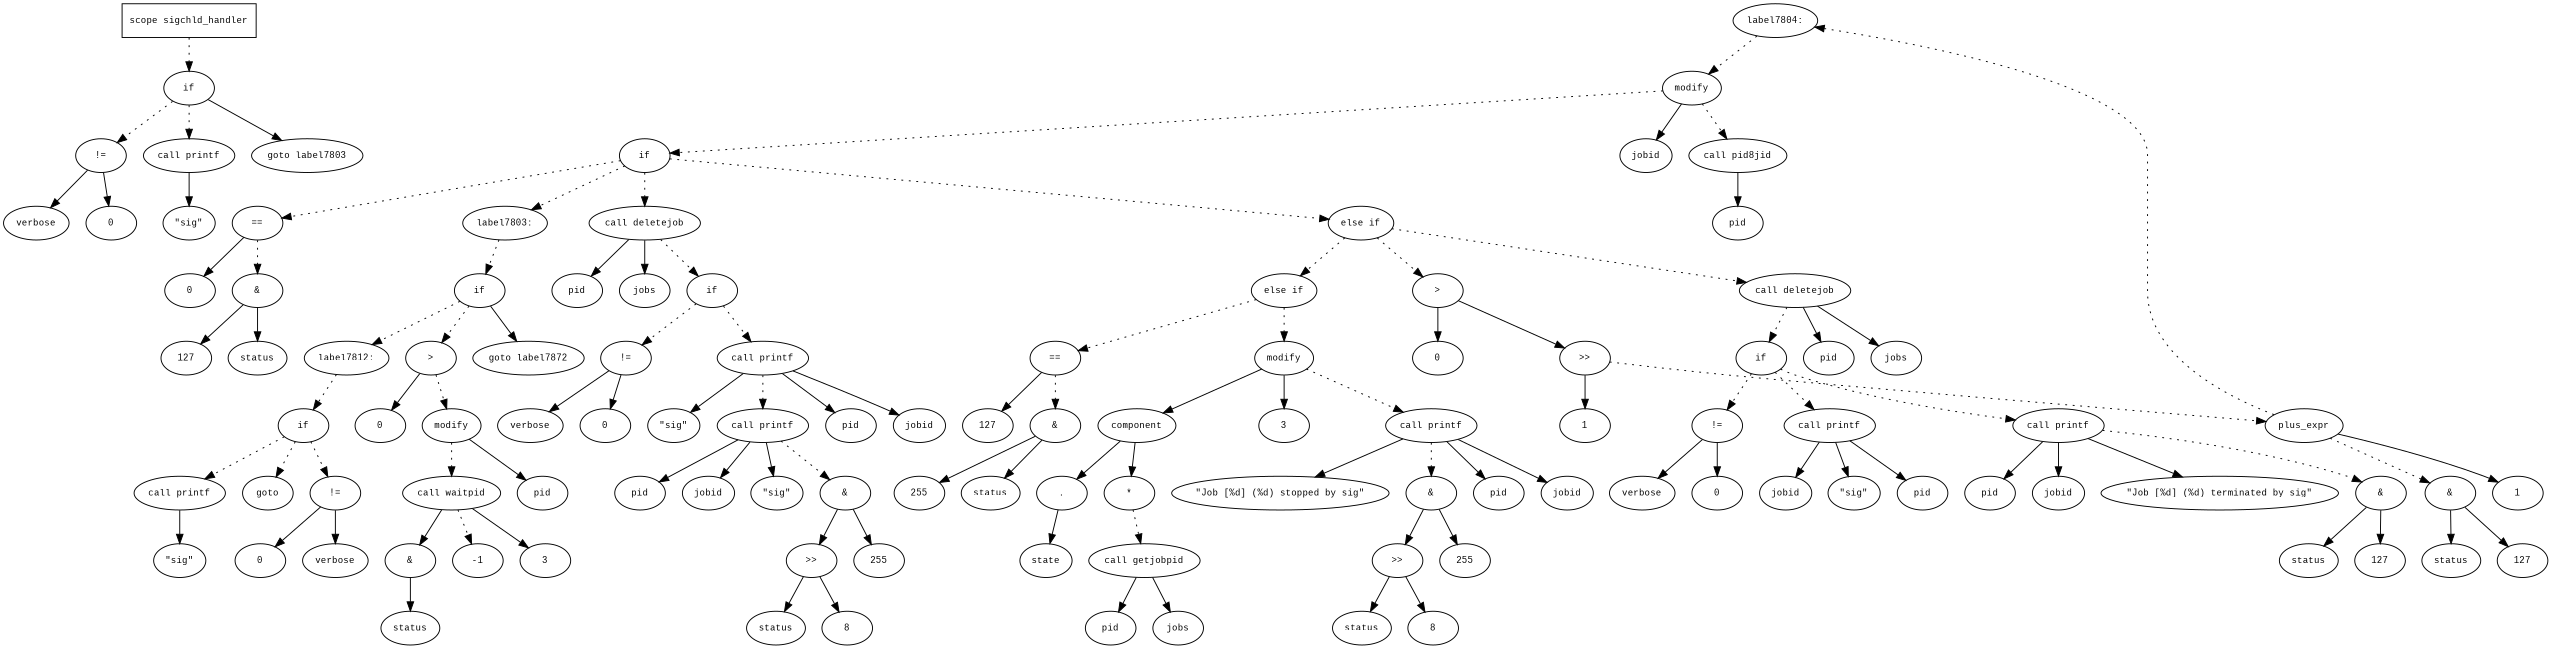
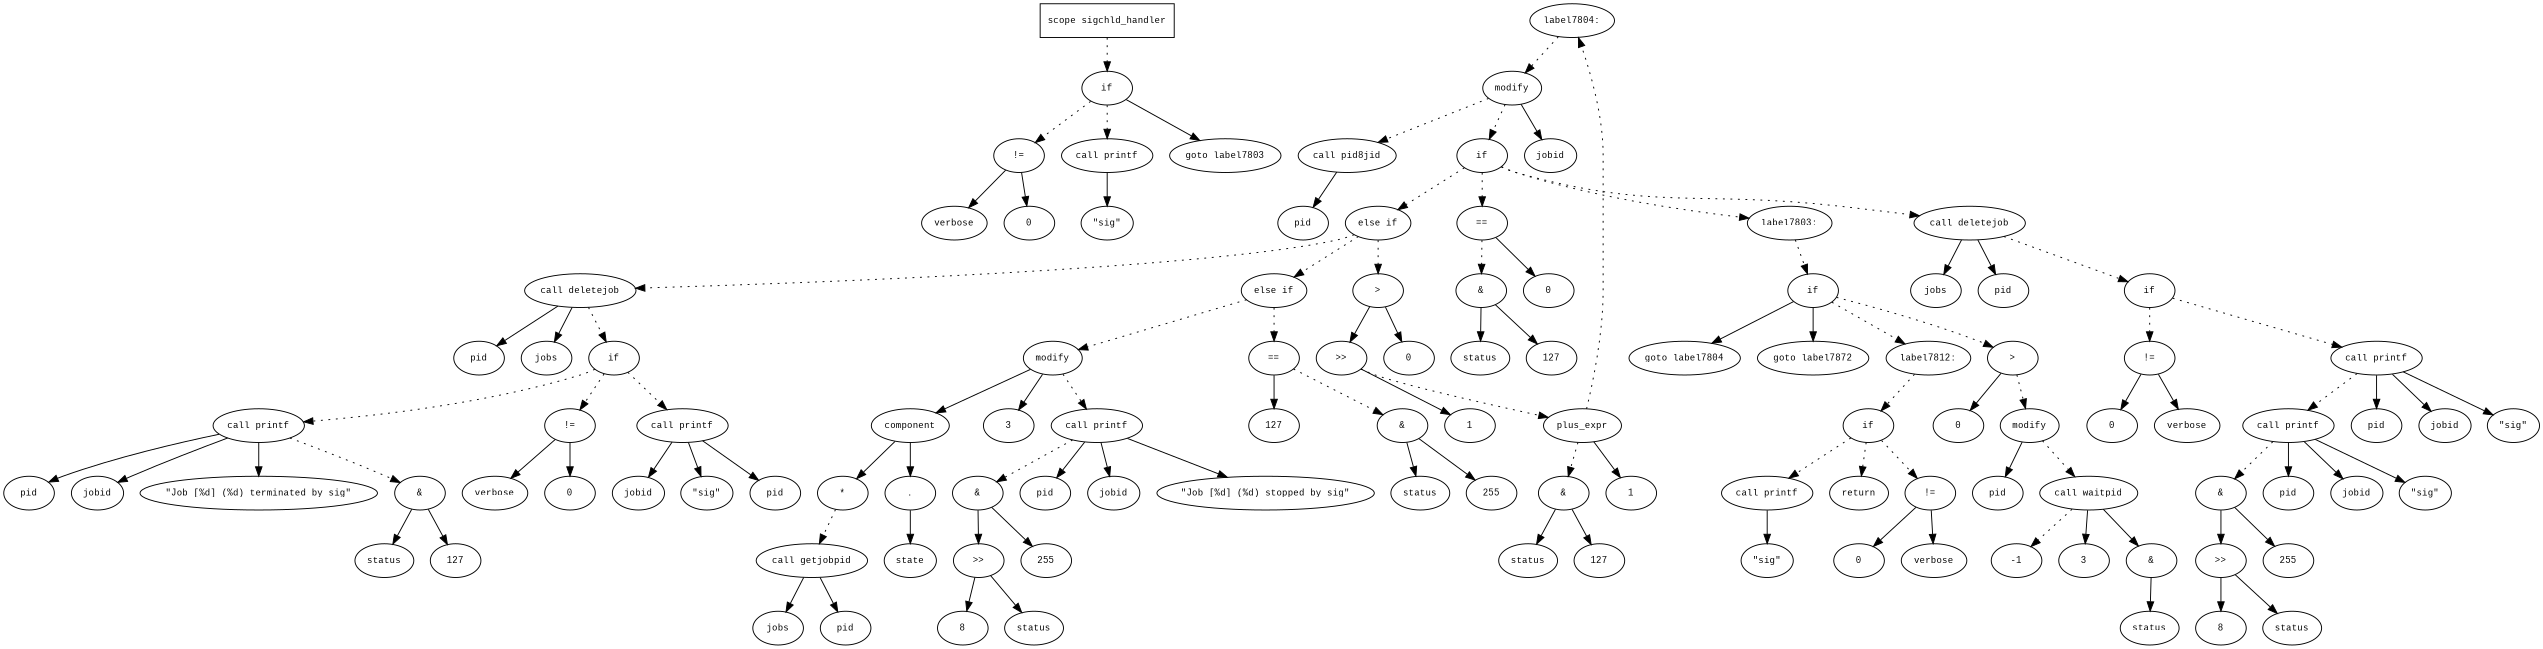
none -> (1685, 358)
(268, 493) -> (1859, 493)
